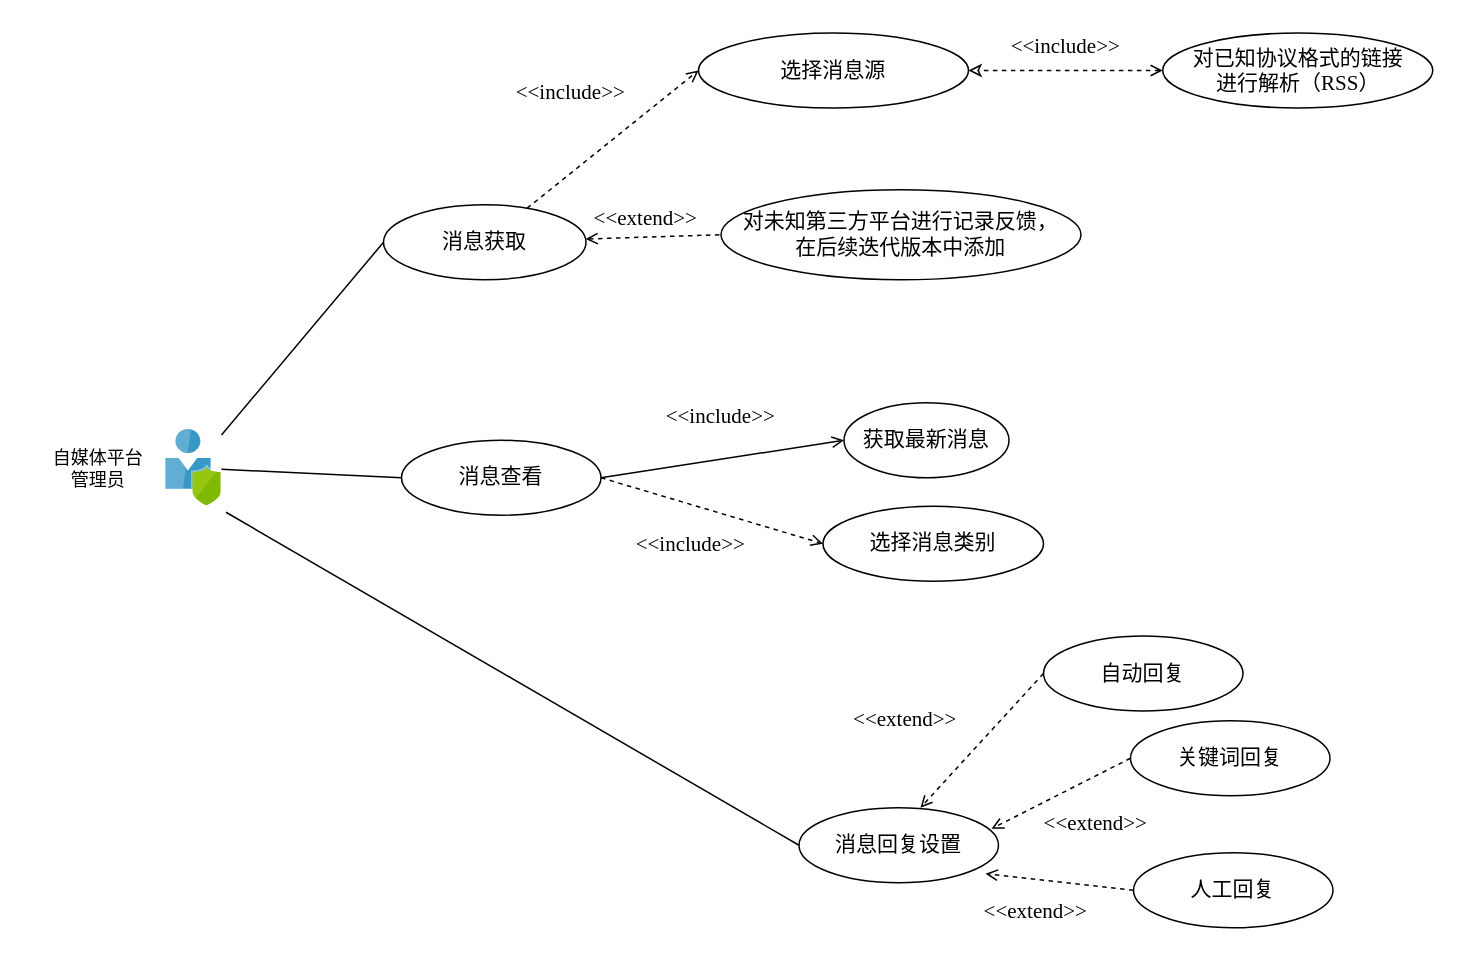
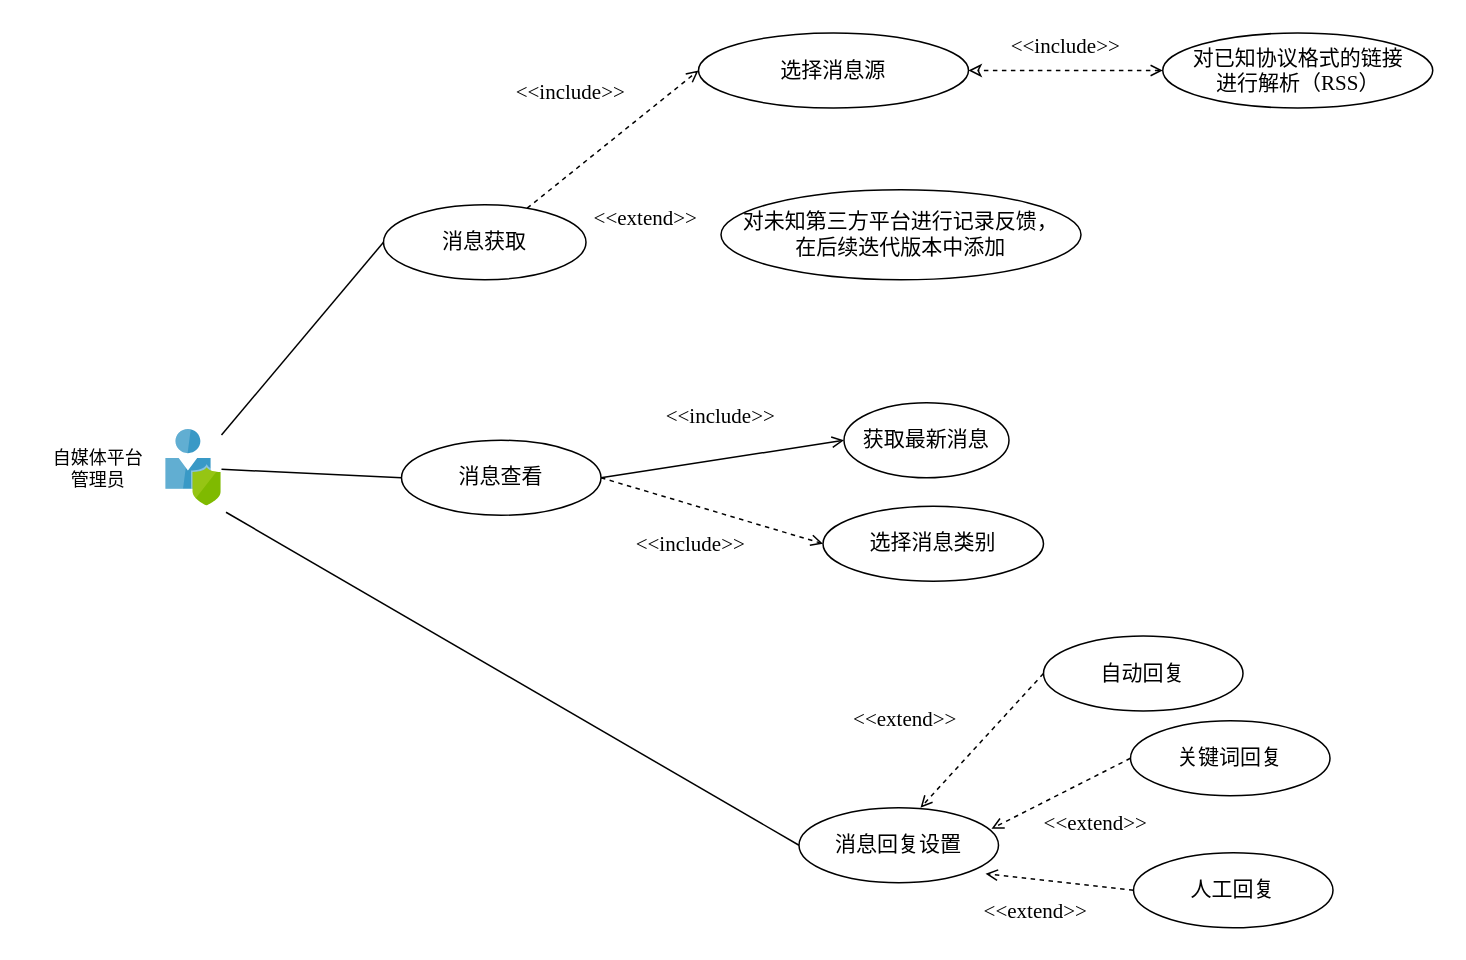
(654, 237) -> none
